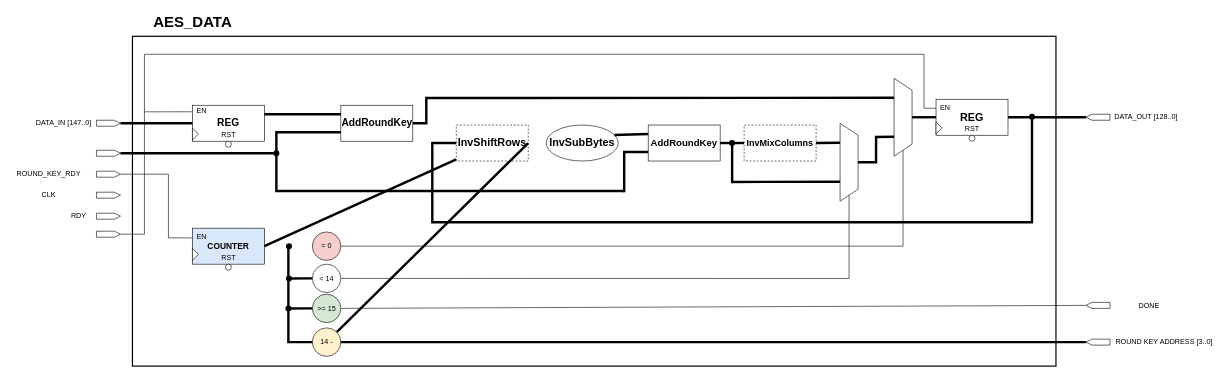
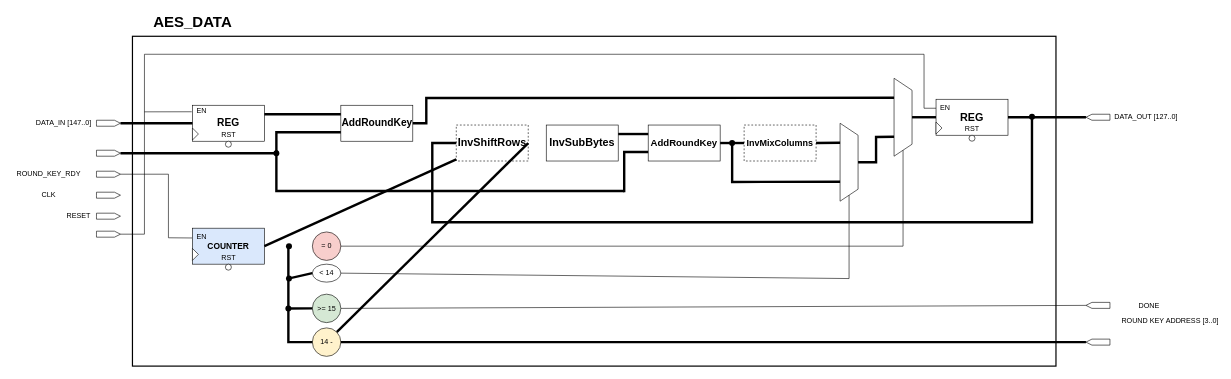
(1147, 117) -> (1147, 117)
(582, 143) -> (582, 143)
(79, 216) -> (79, 216)
(327, 279) -> (327, 273)
(1164, 342) -> (1170, 321)
